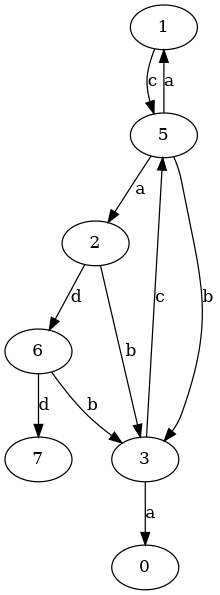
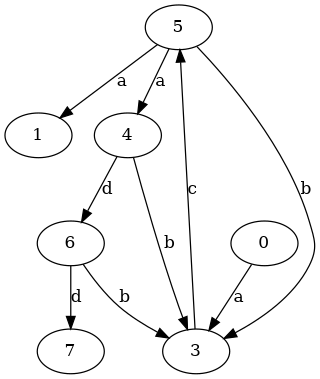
(147, 75) -> none
(96, 243) -> (128, 135)
(145, 507) -> (234, 292)
